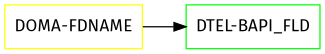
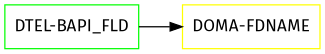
(158, 27) -> (154, 27)
